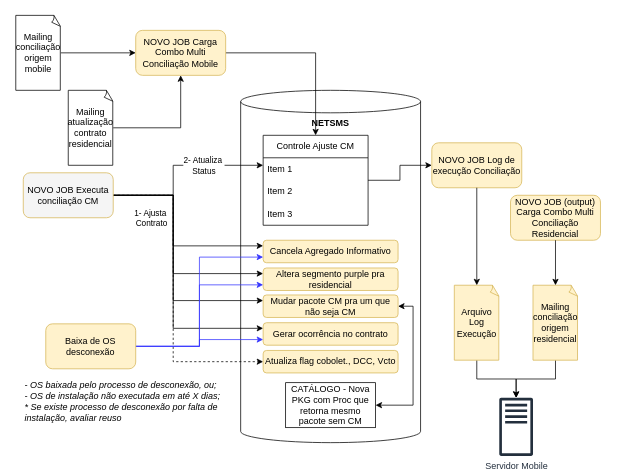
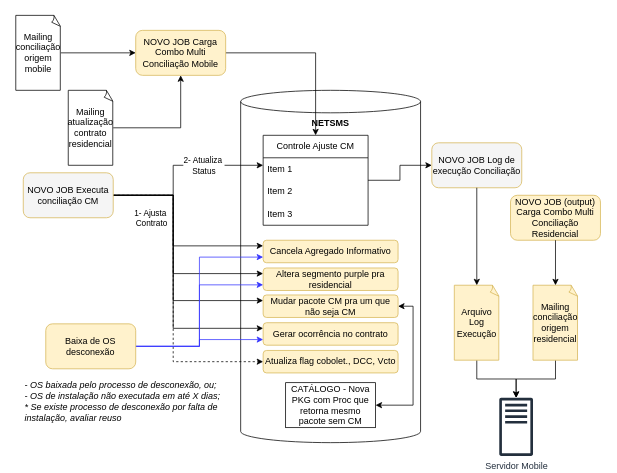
(477, 165) -> (477, 165)
